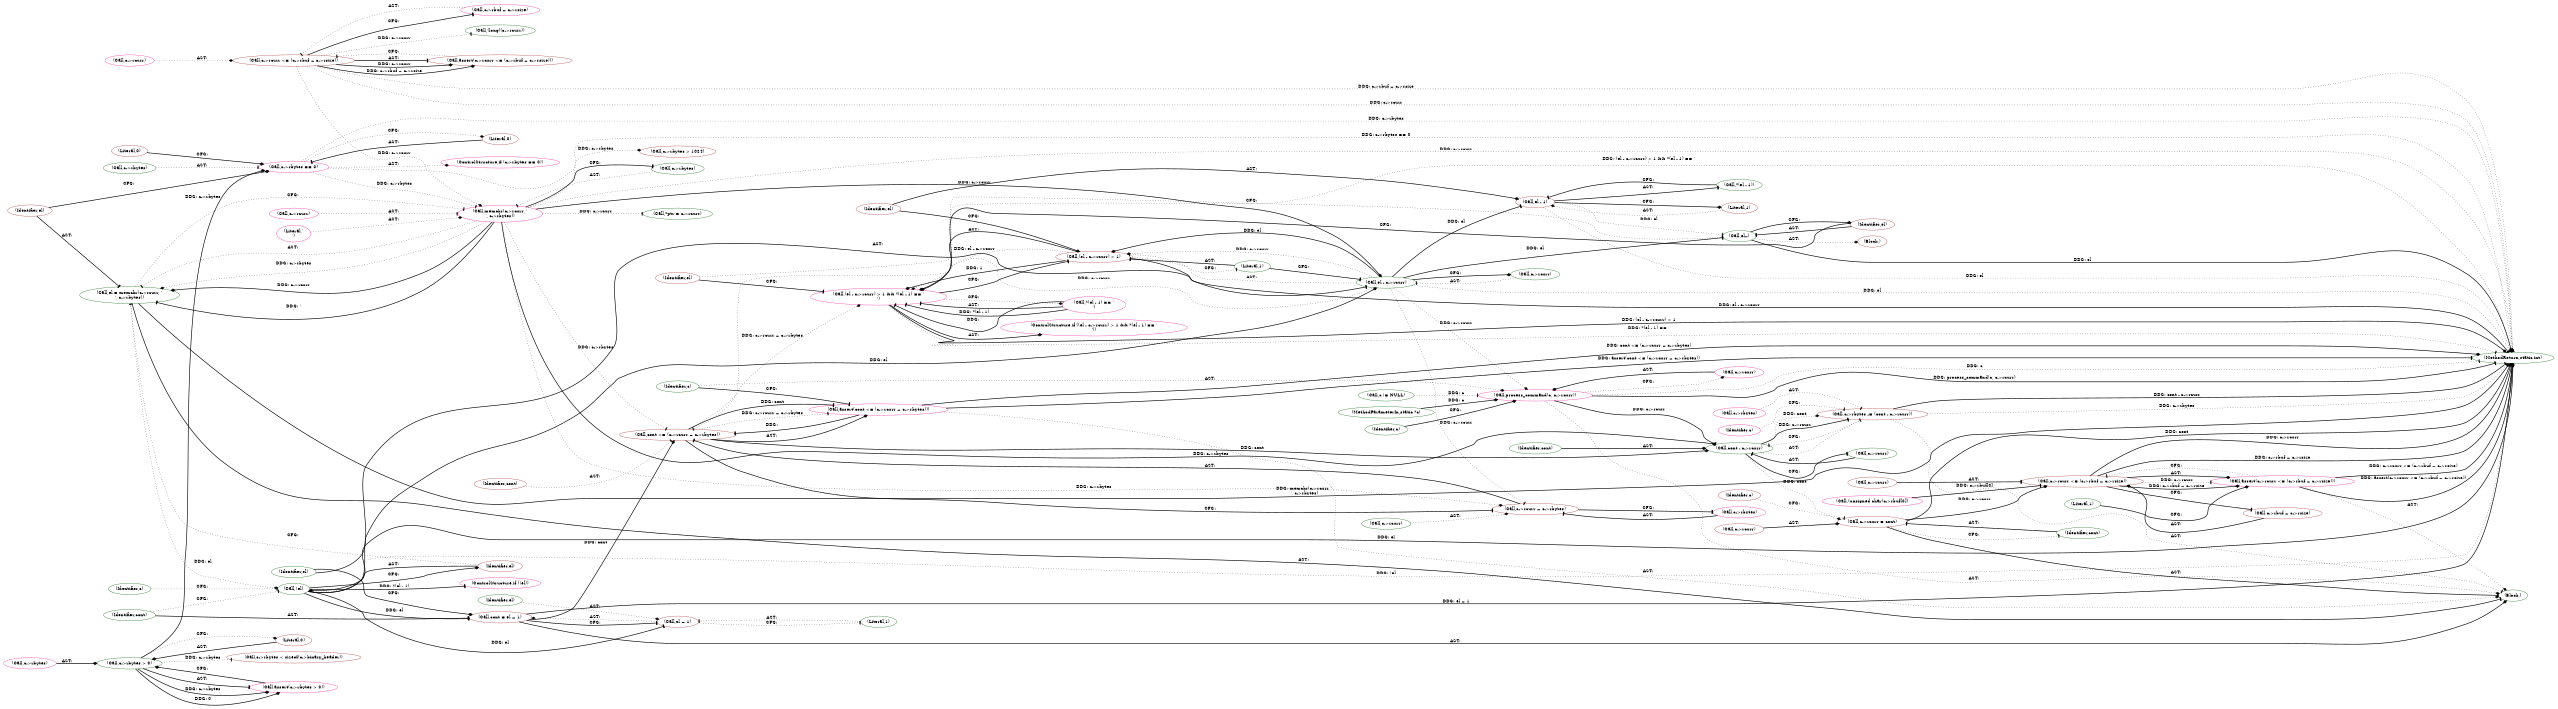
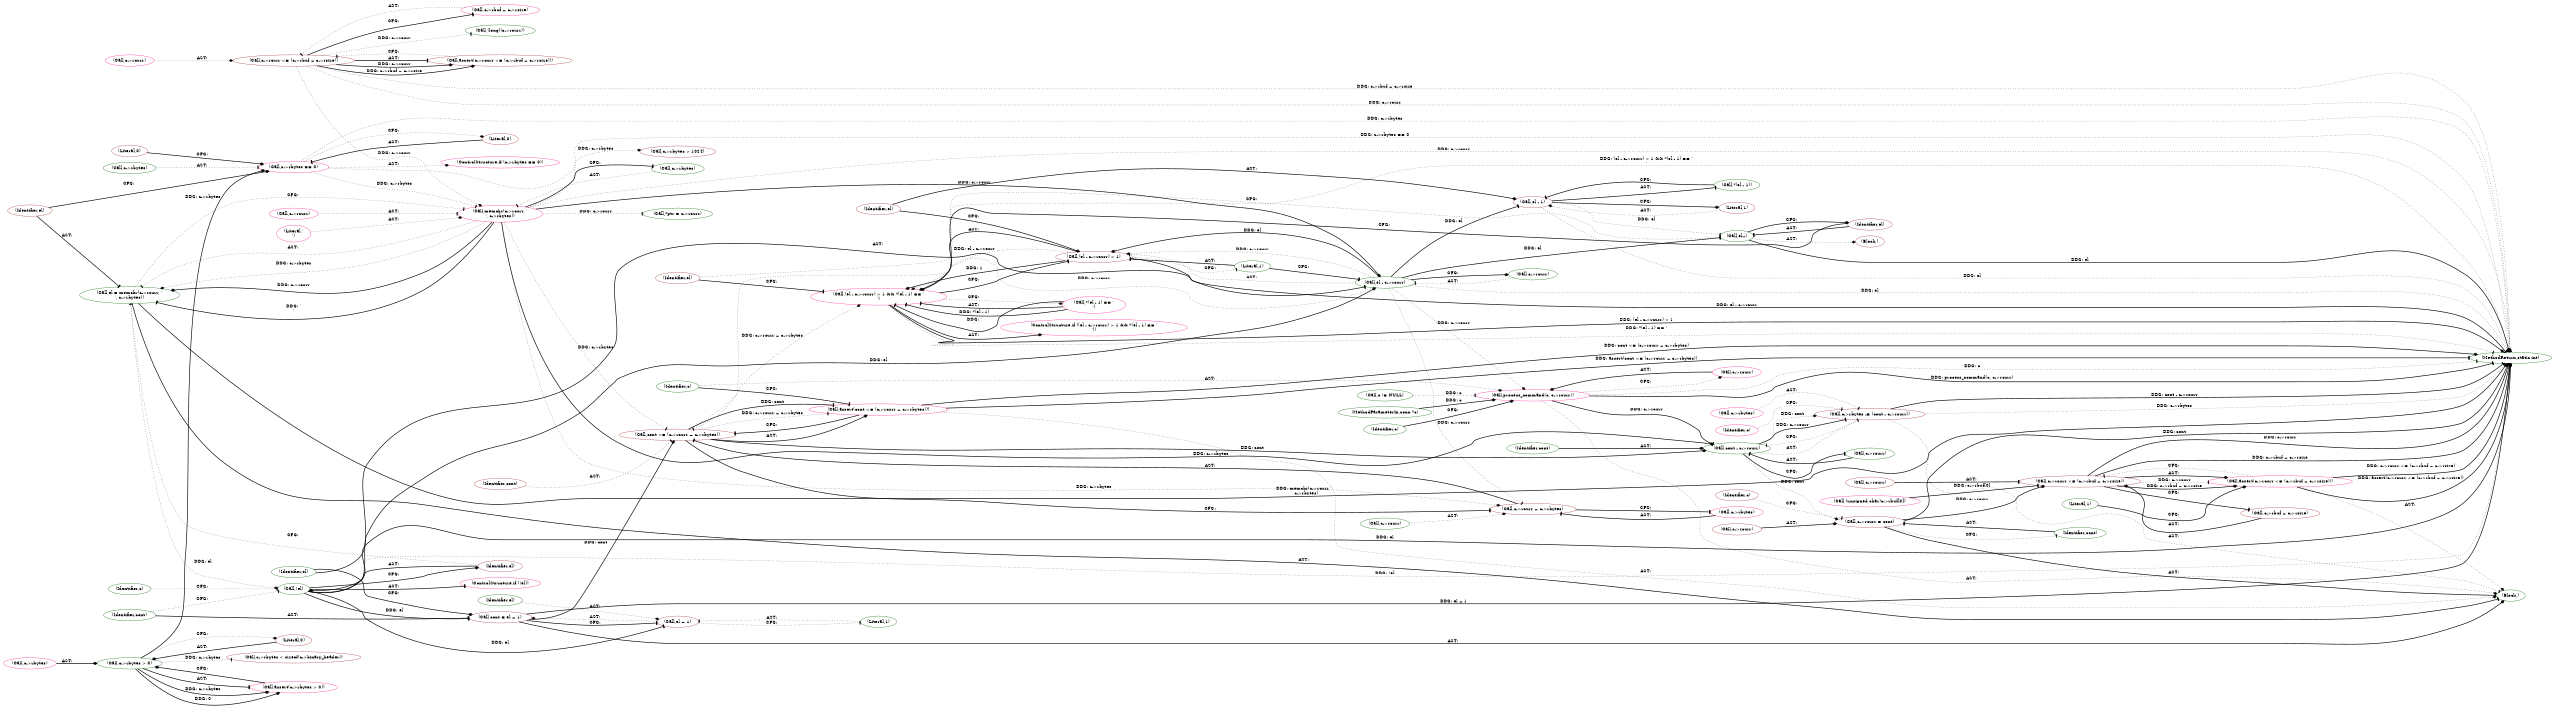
(1386, 412) -> (1385, 412)
(773, 425) -> (773, 425)
(395, 586) -> (395, 586)
